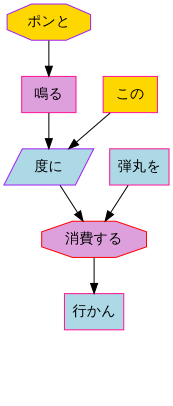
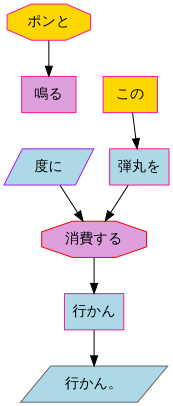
(49, 22) -> (49, 22)
(49, 126) -> none
(93, 127) -> (134, 126)
none -> (94, 384)
